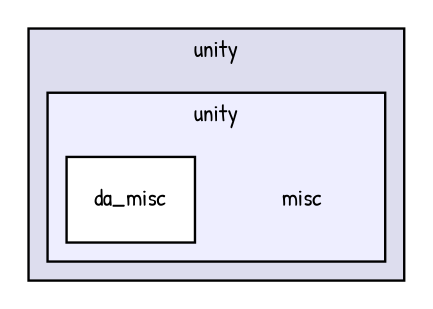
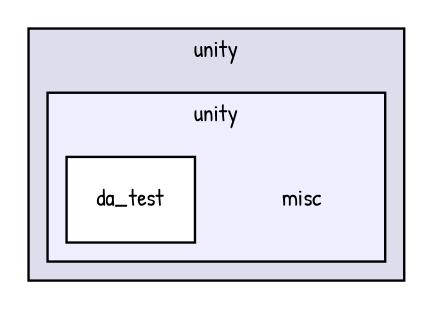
(131, 200) -> (131, 200)
